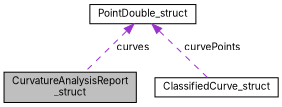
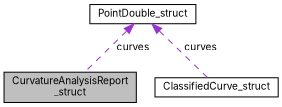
(211, 48) -> (199, 48)
